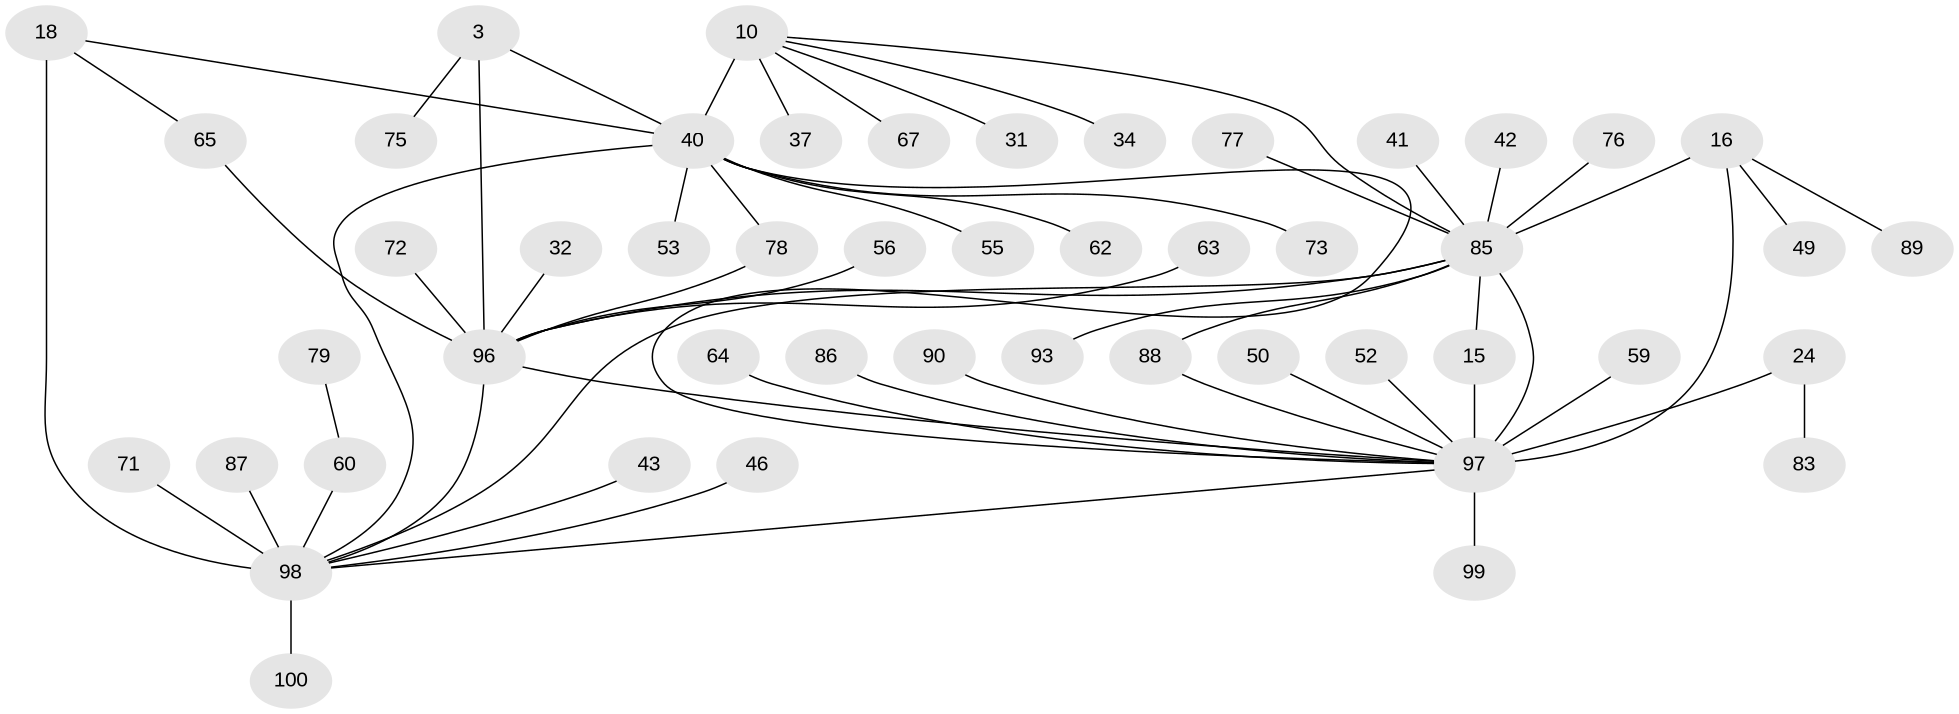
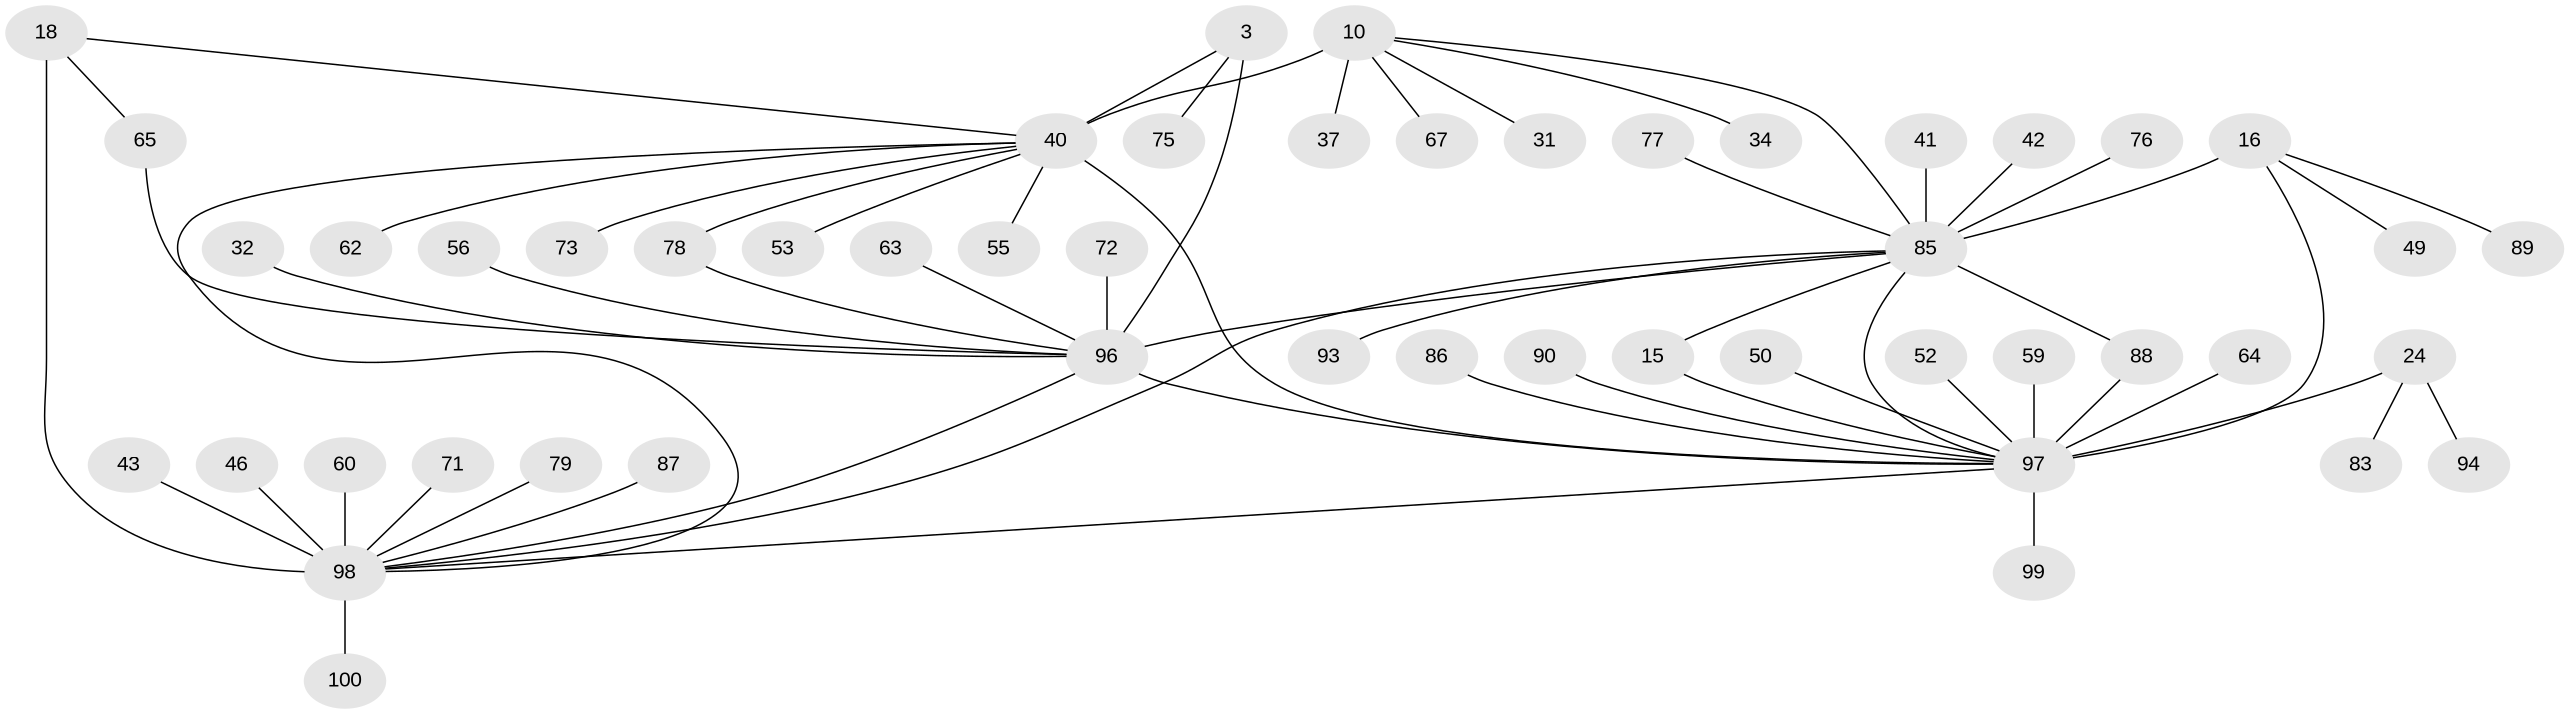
(332, 411) -> (453, 519)
none -> (2469, 465)
